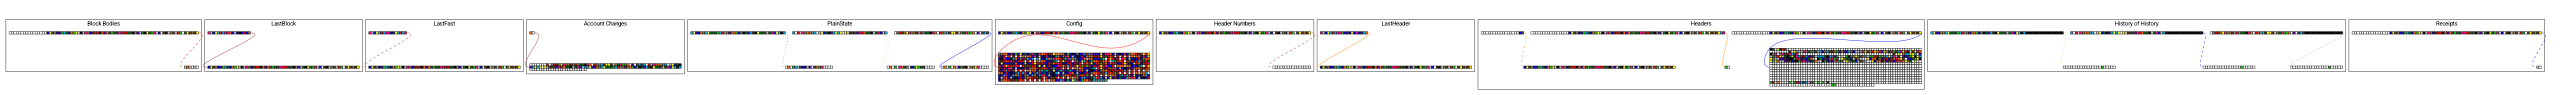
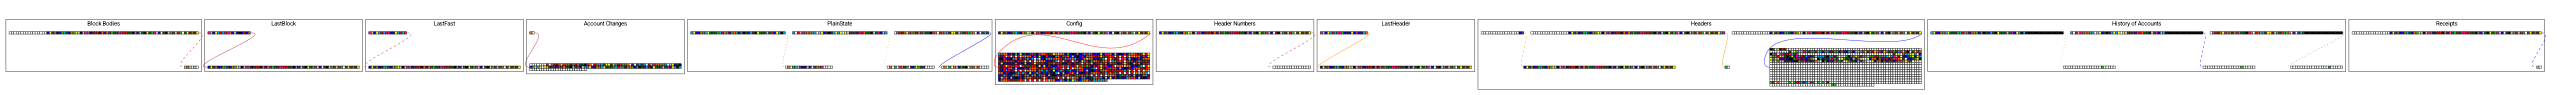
(2137, 24) -> (2137, 24)
